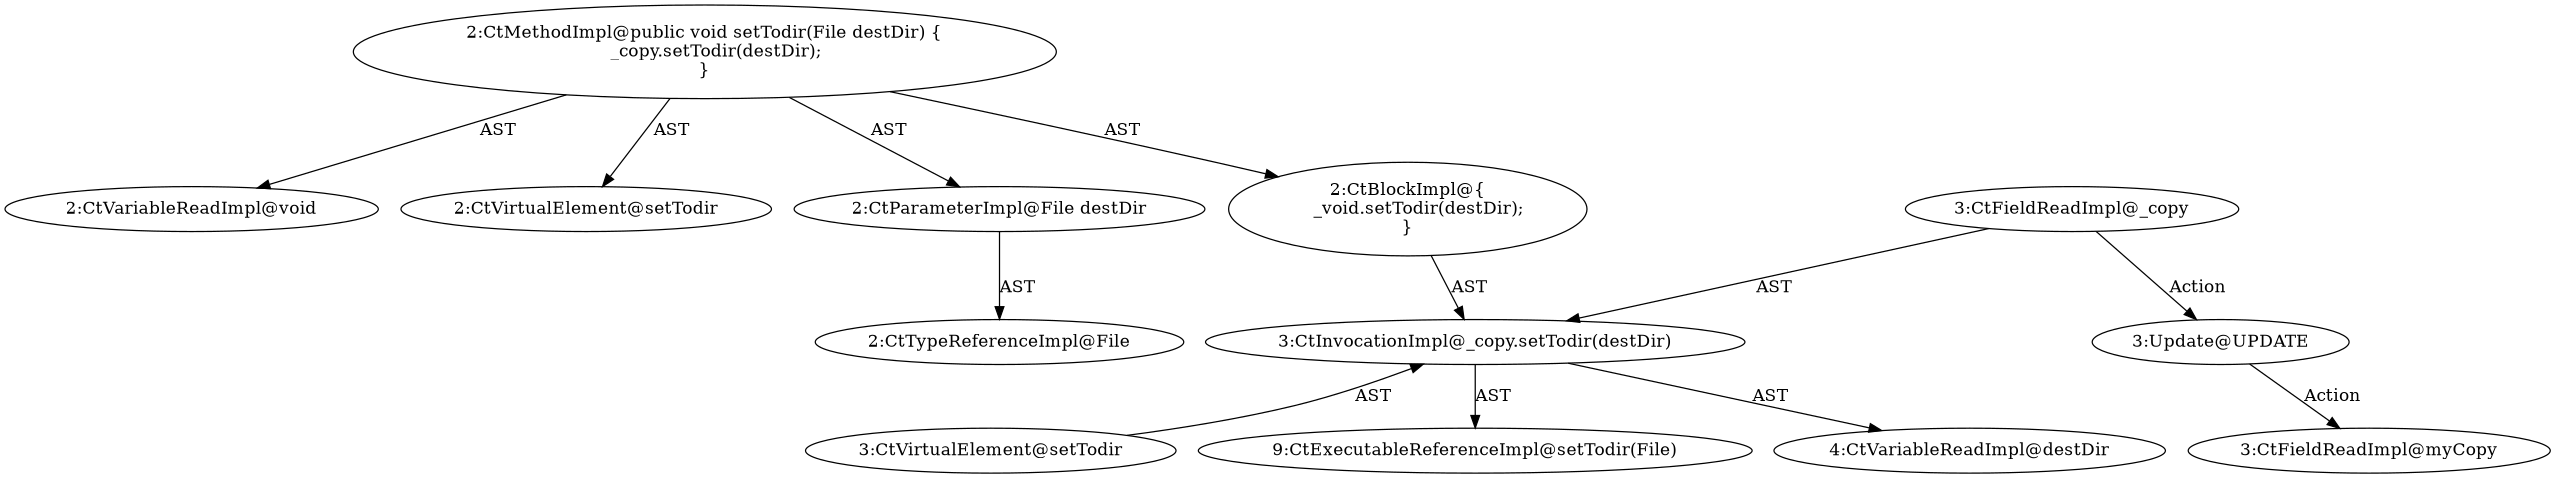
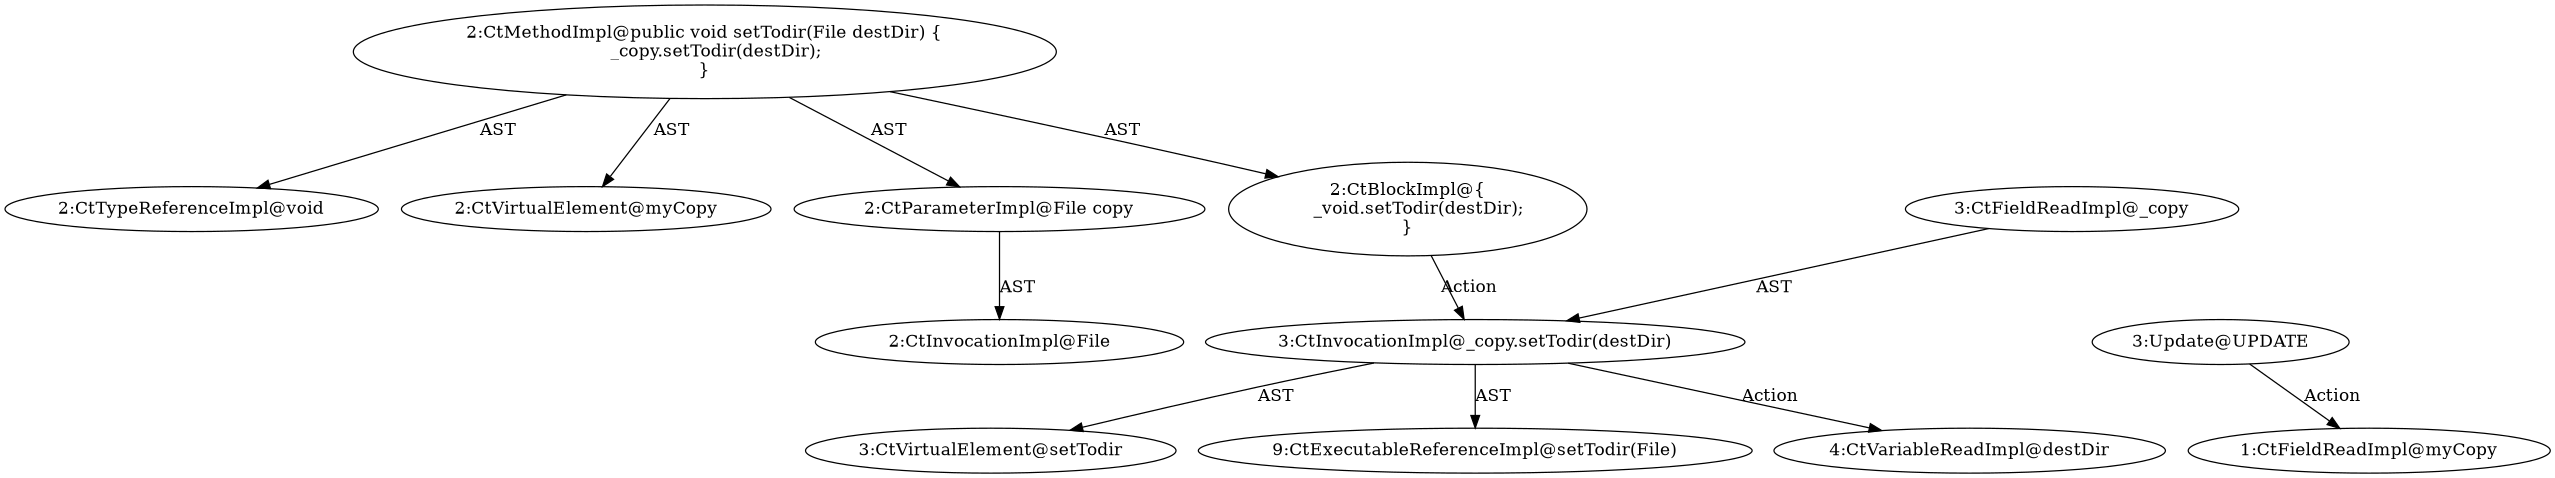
(192, 209) -> (192, 209)
(586, 209) -> (586, 209)
(1000, 209) -> (1000, 209)
(2142, 271) -> none
(1470, 288) -> (1470, 288)
(1000, 342) -> (1000, 342)
(1771, 396) -> (1771, 396)
(1271, 411) -> (1228, 394)
(2369, 451) -> (2369, 451)
